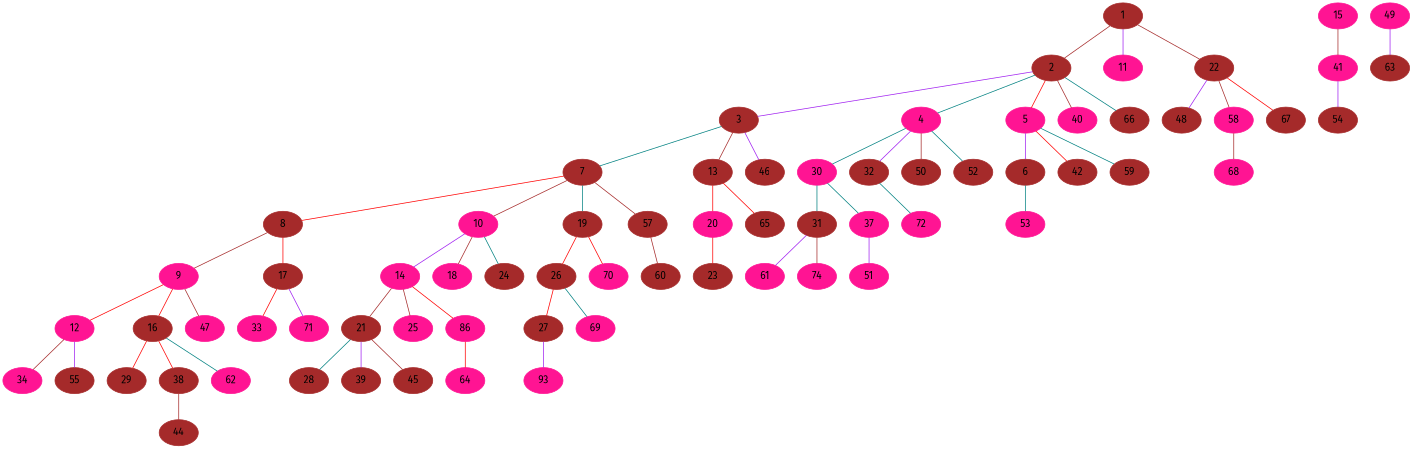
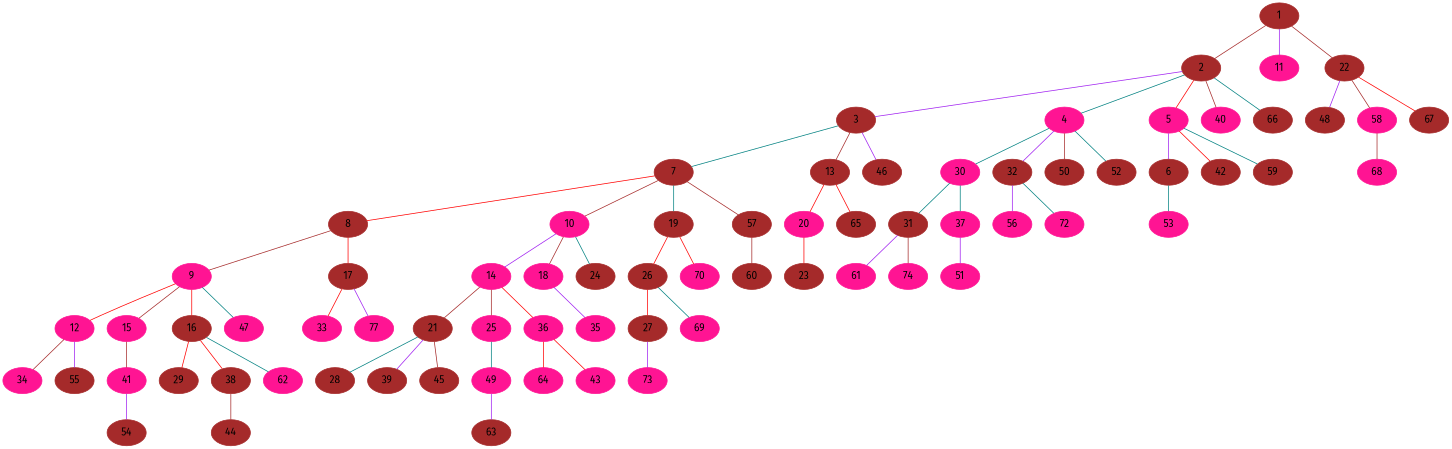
none -> (1012, 224)
none -> (159, 302)
(192, 303) -> (218, 302)
(309, 329) -> (374, 329)
(465, 329) -> (543, 329)
none -> (596, 329)
none -> (491, 355)
(543, 381) -> (648, 381)
none -> (596, 381)
